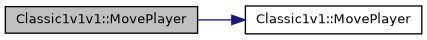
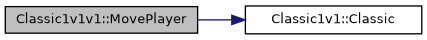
(334, 20) -> (334, 20)
